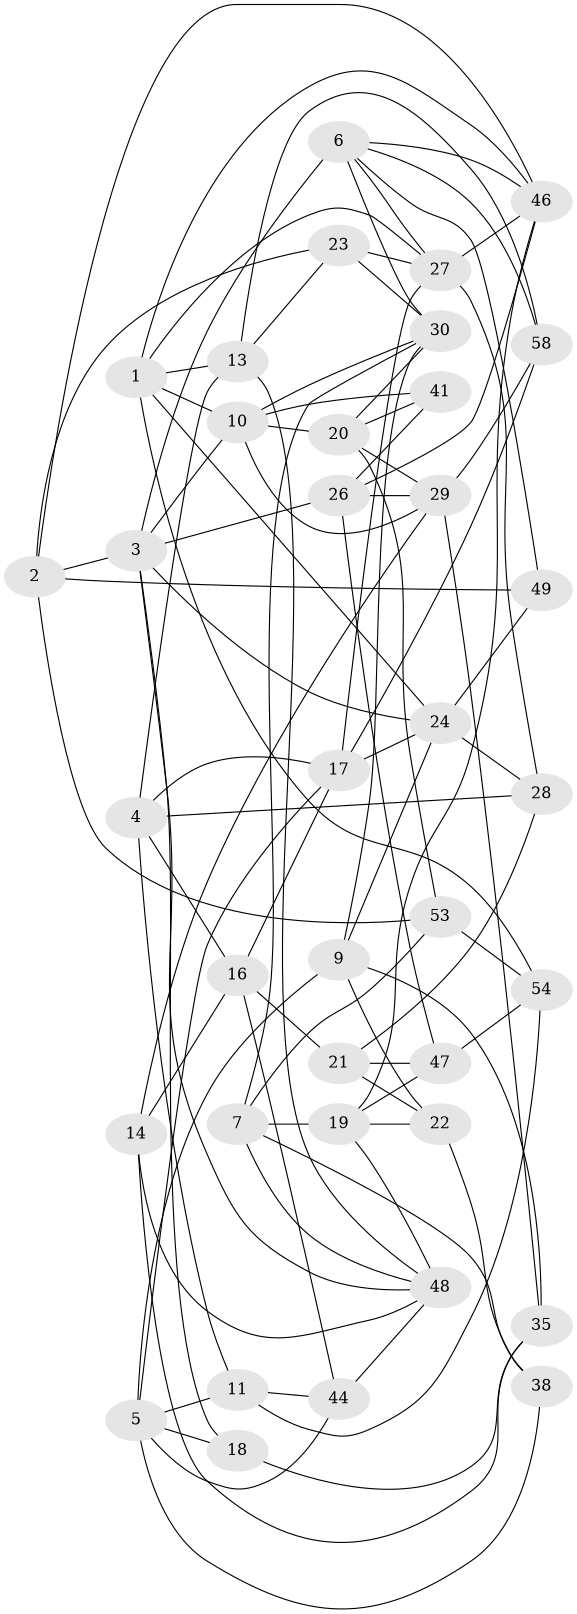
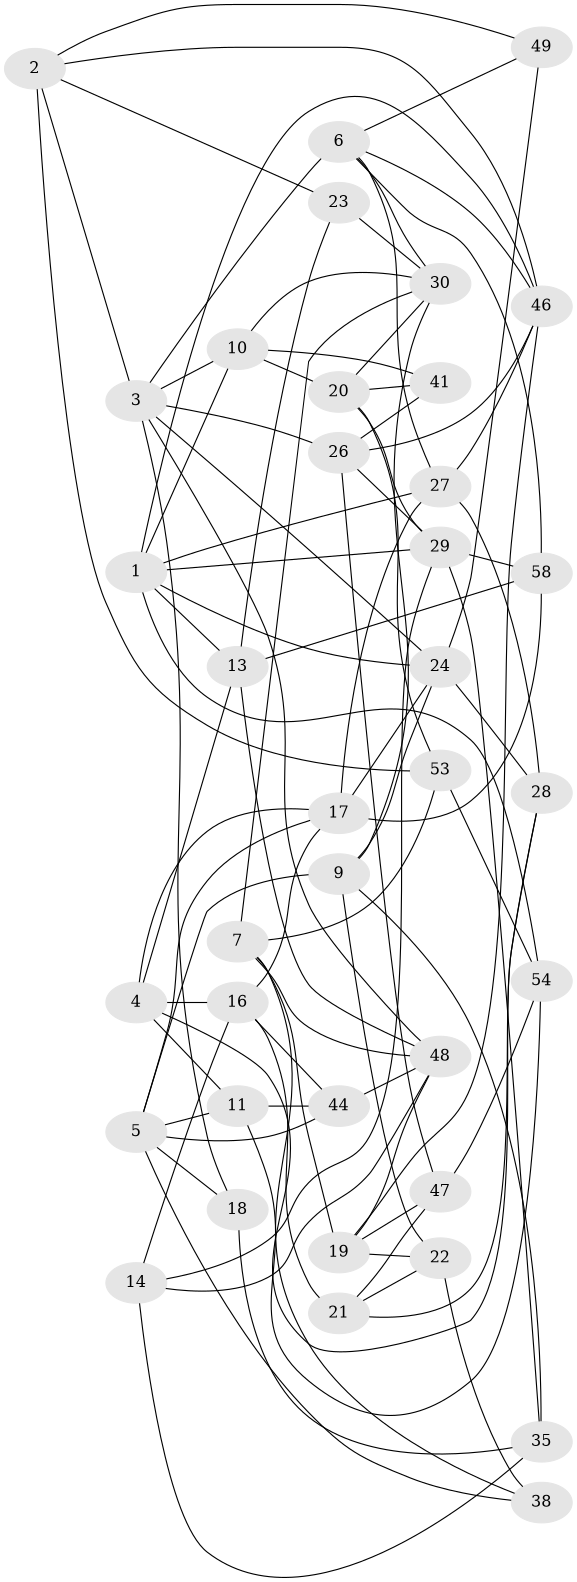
(397, 260) -> none
(312, 527) -> (295, 559)
